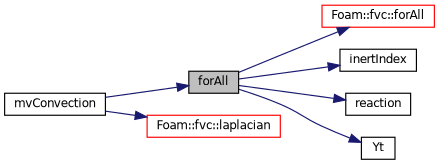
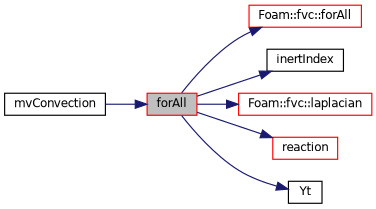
(214, 82) -> (172, 104)
(378, 104) -> (305, 148)
(120, 113) -> (212, 104)
